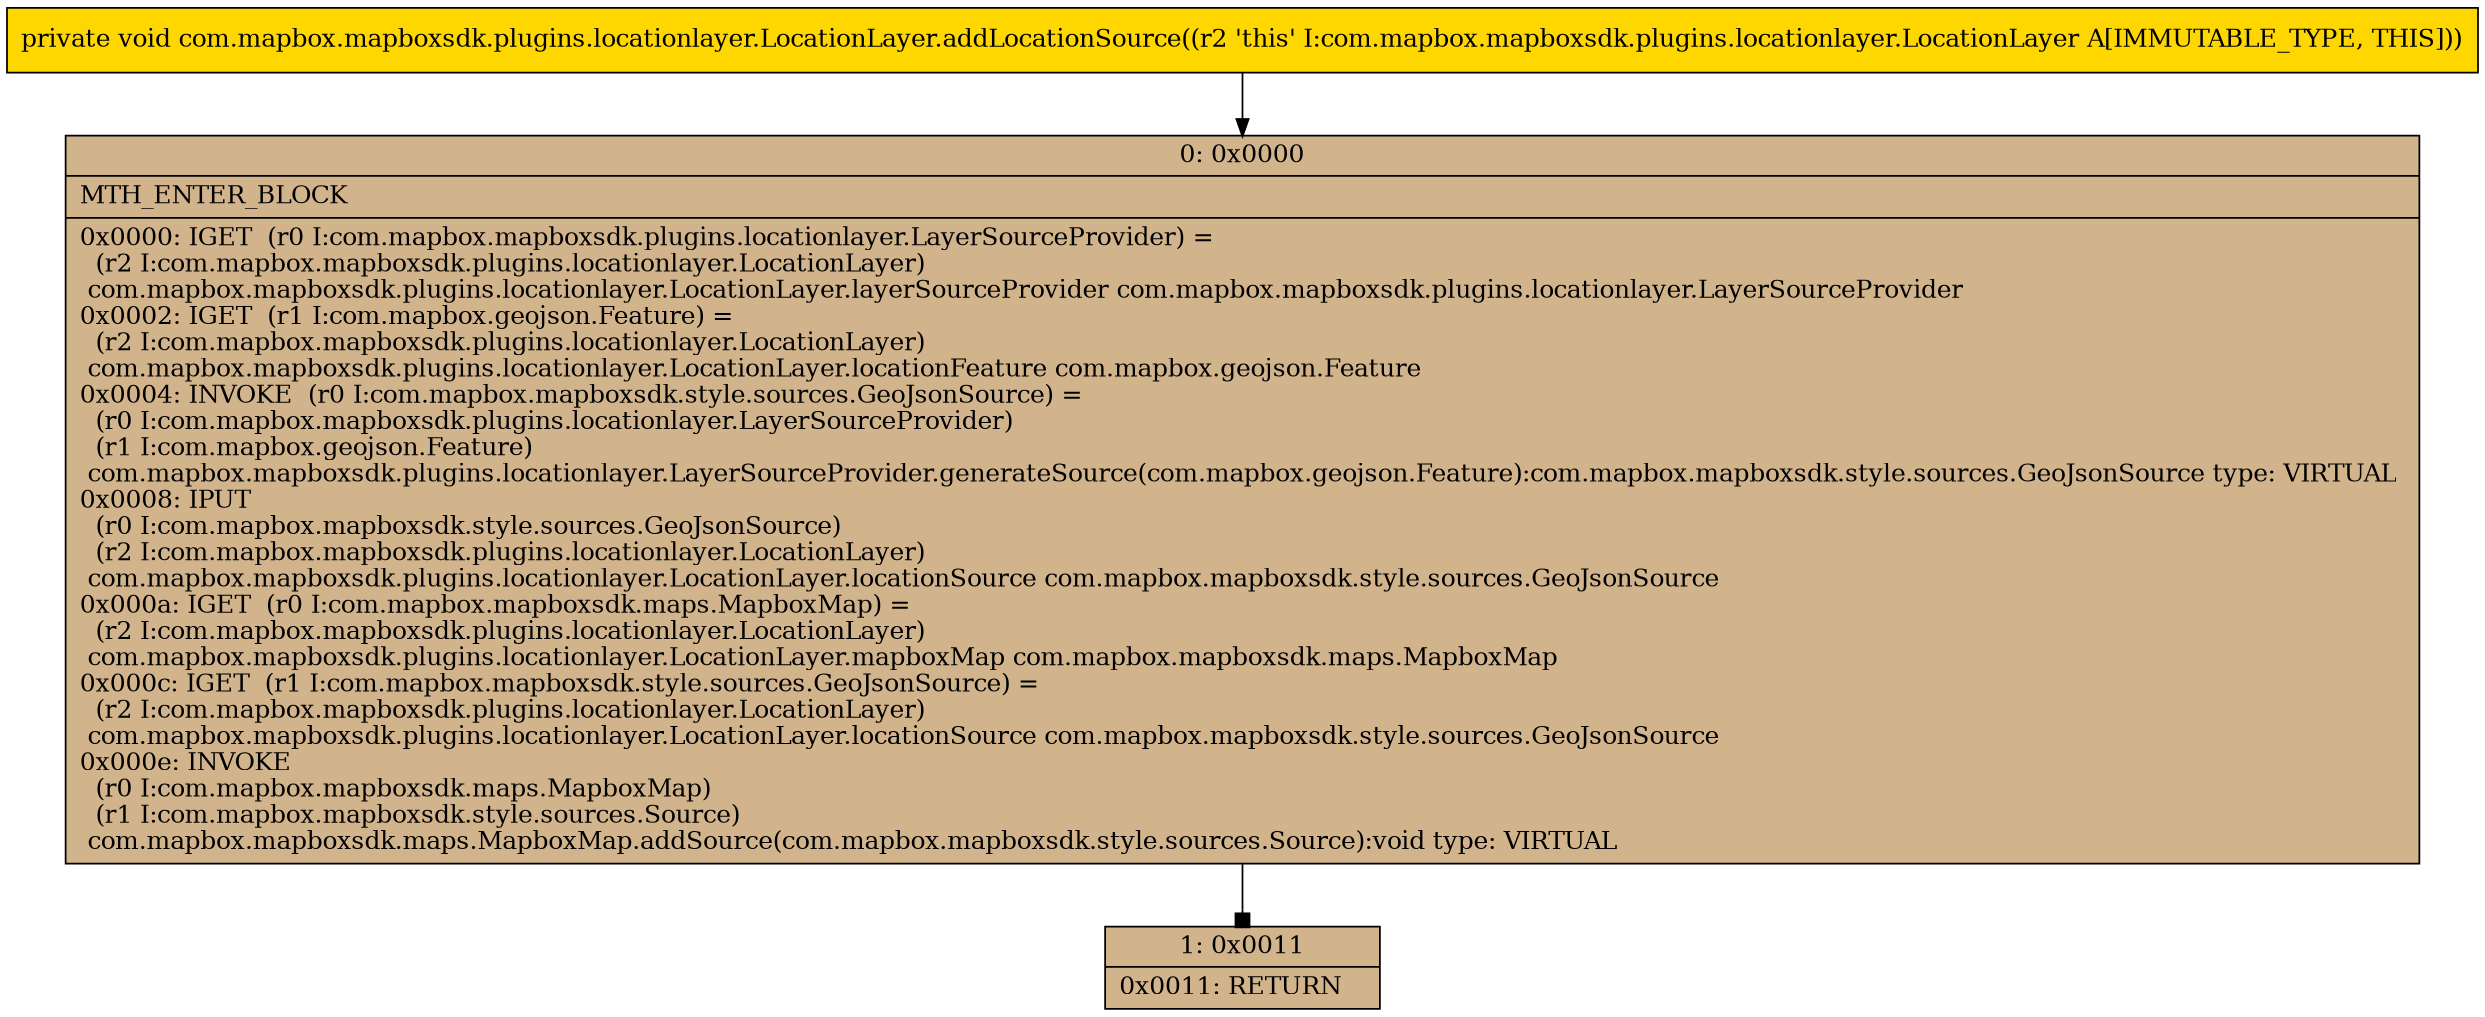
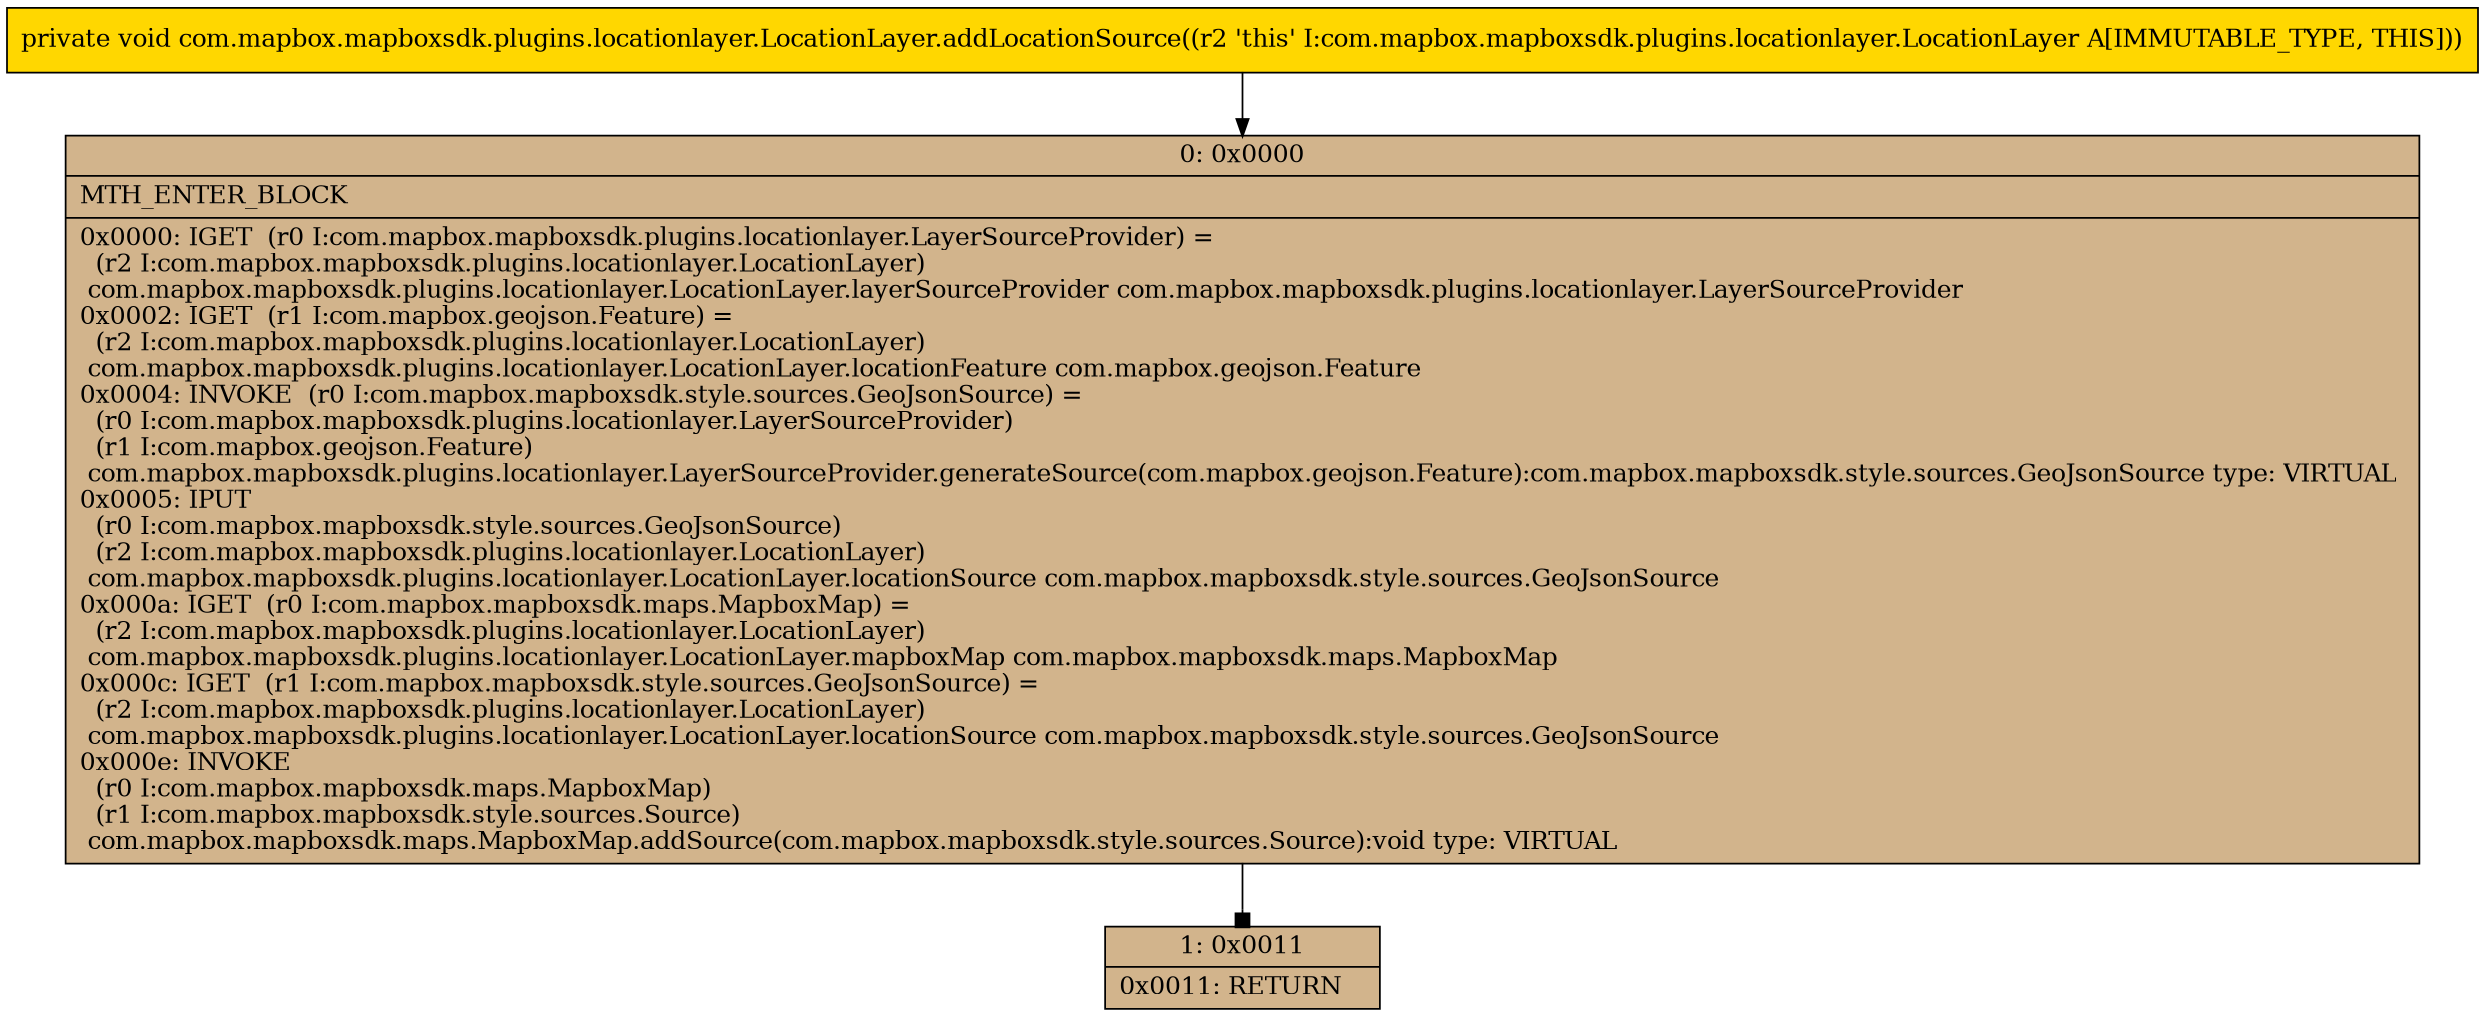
(173, 500) -> (173, 500)
